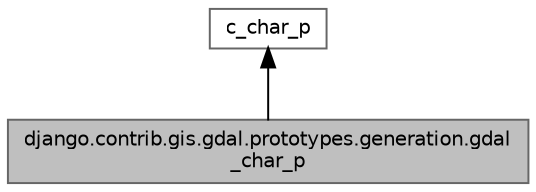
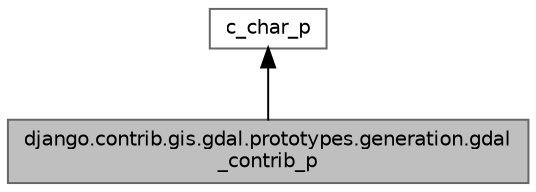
(268, 151) -> (268, 151)
